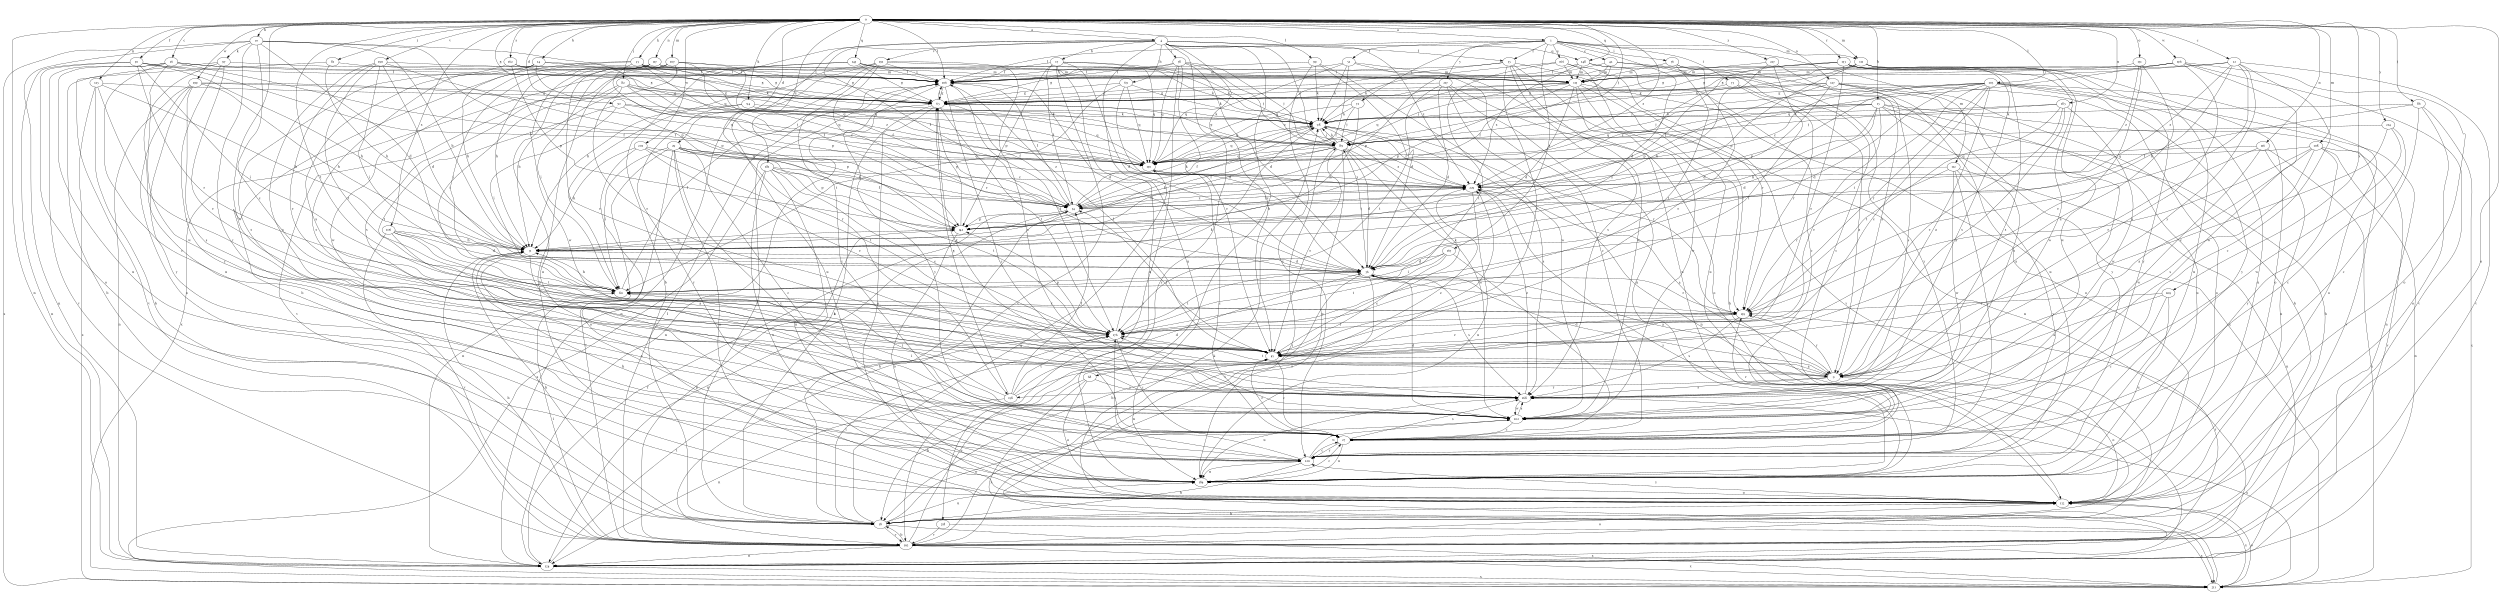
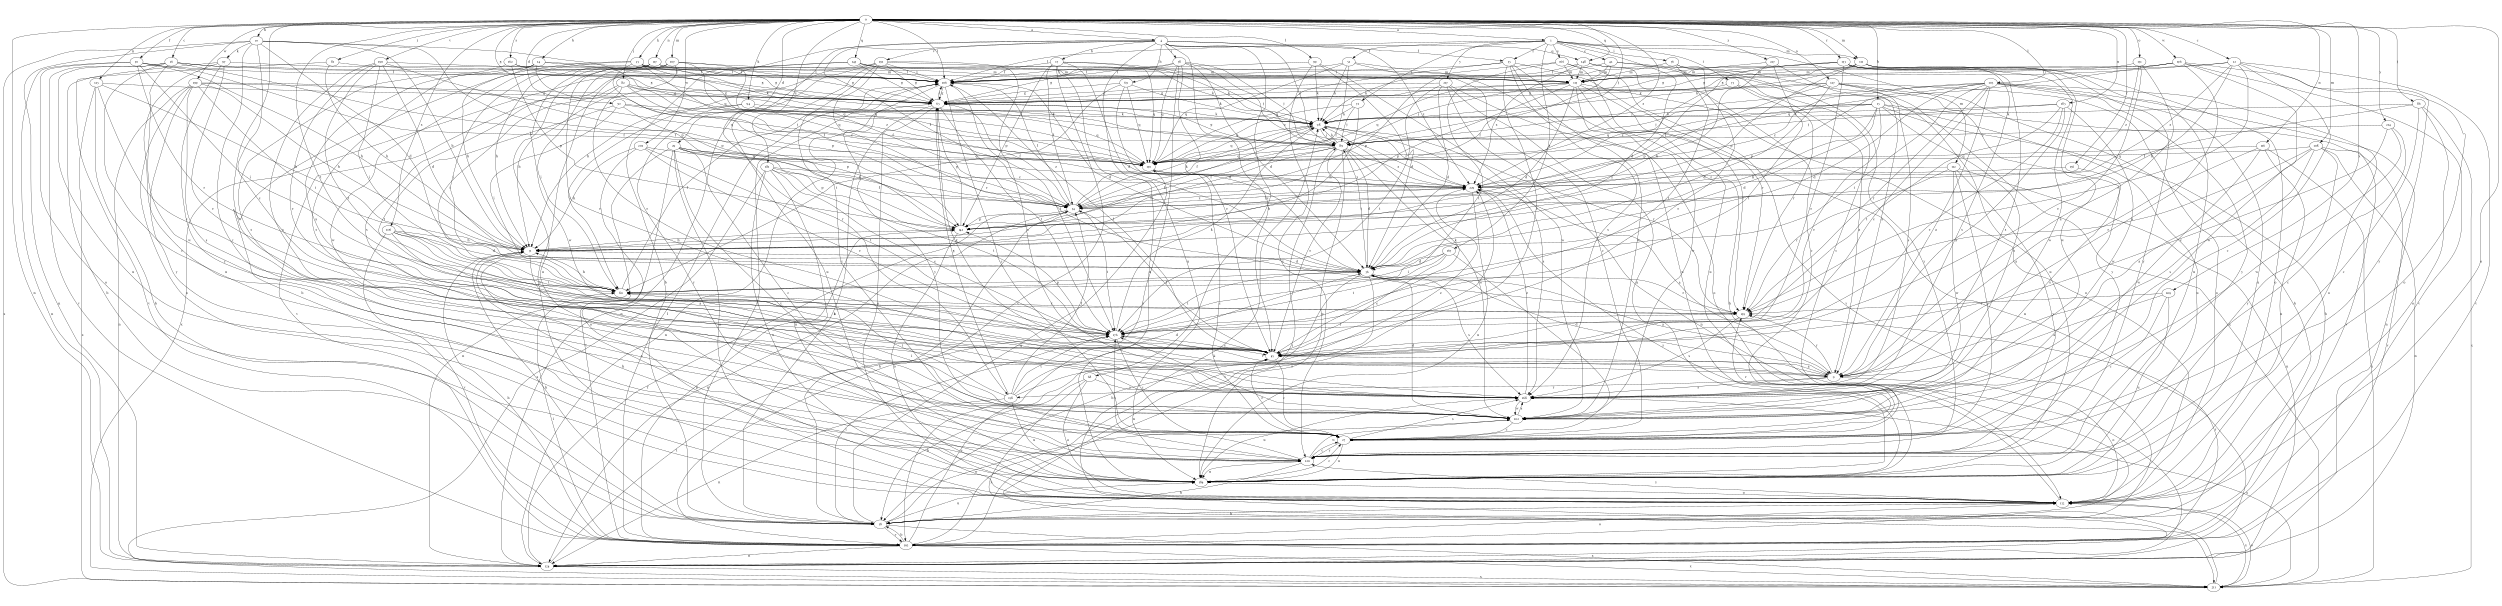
(1466, 98) -> (909, 82)
none -> (2072, 167)
(605, 201) -> (378, 221)
(2095, 264) -> (2098, 452)
none -> (1106, 265)
(1508, 326) -> (1193, 343)
none -> (1081, 471)
(943, 524) -> none
